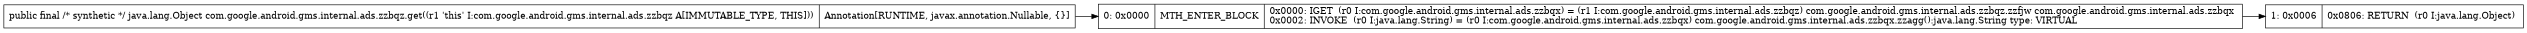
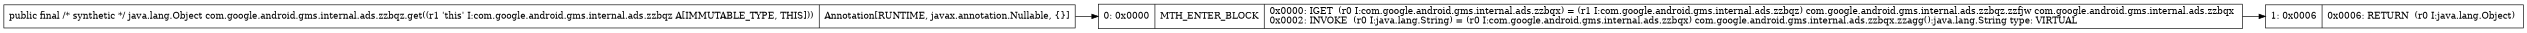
(2423, 16) -> (2423, 16)
